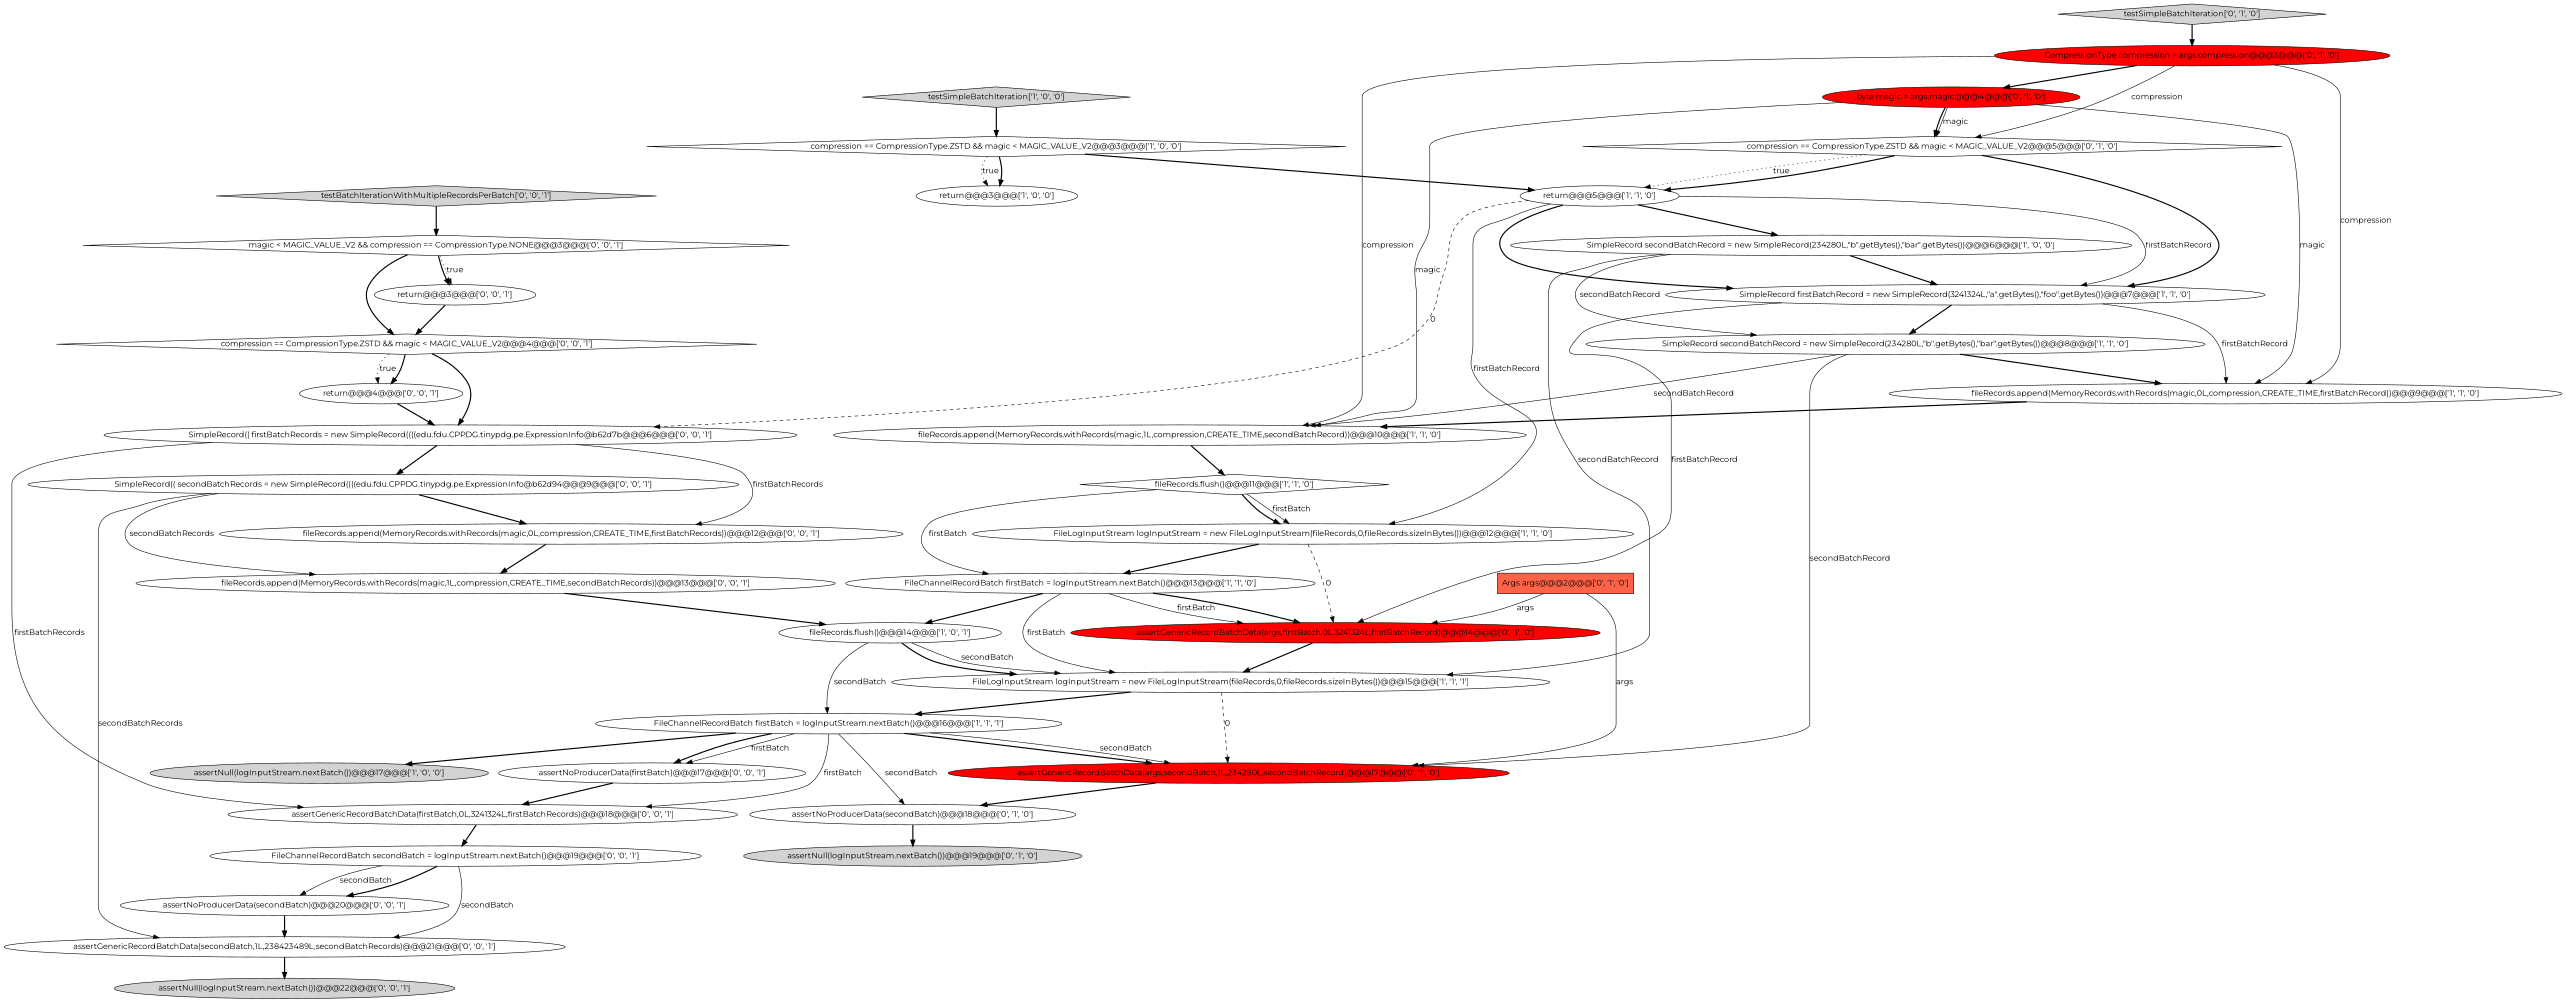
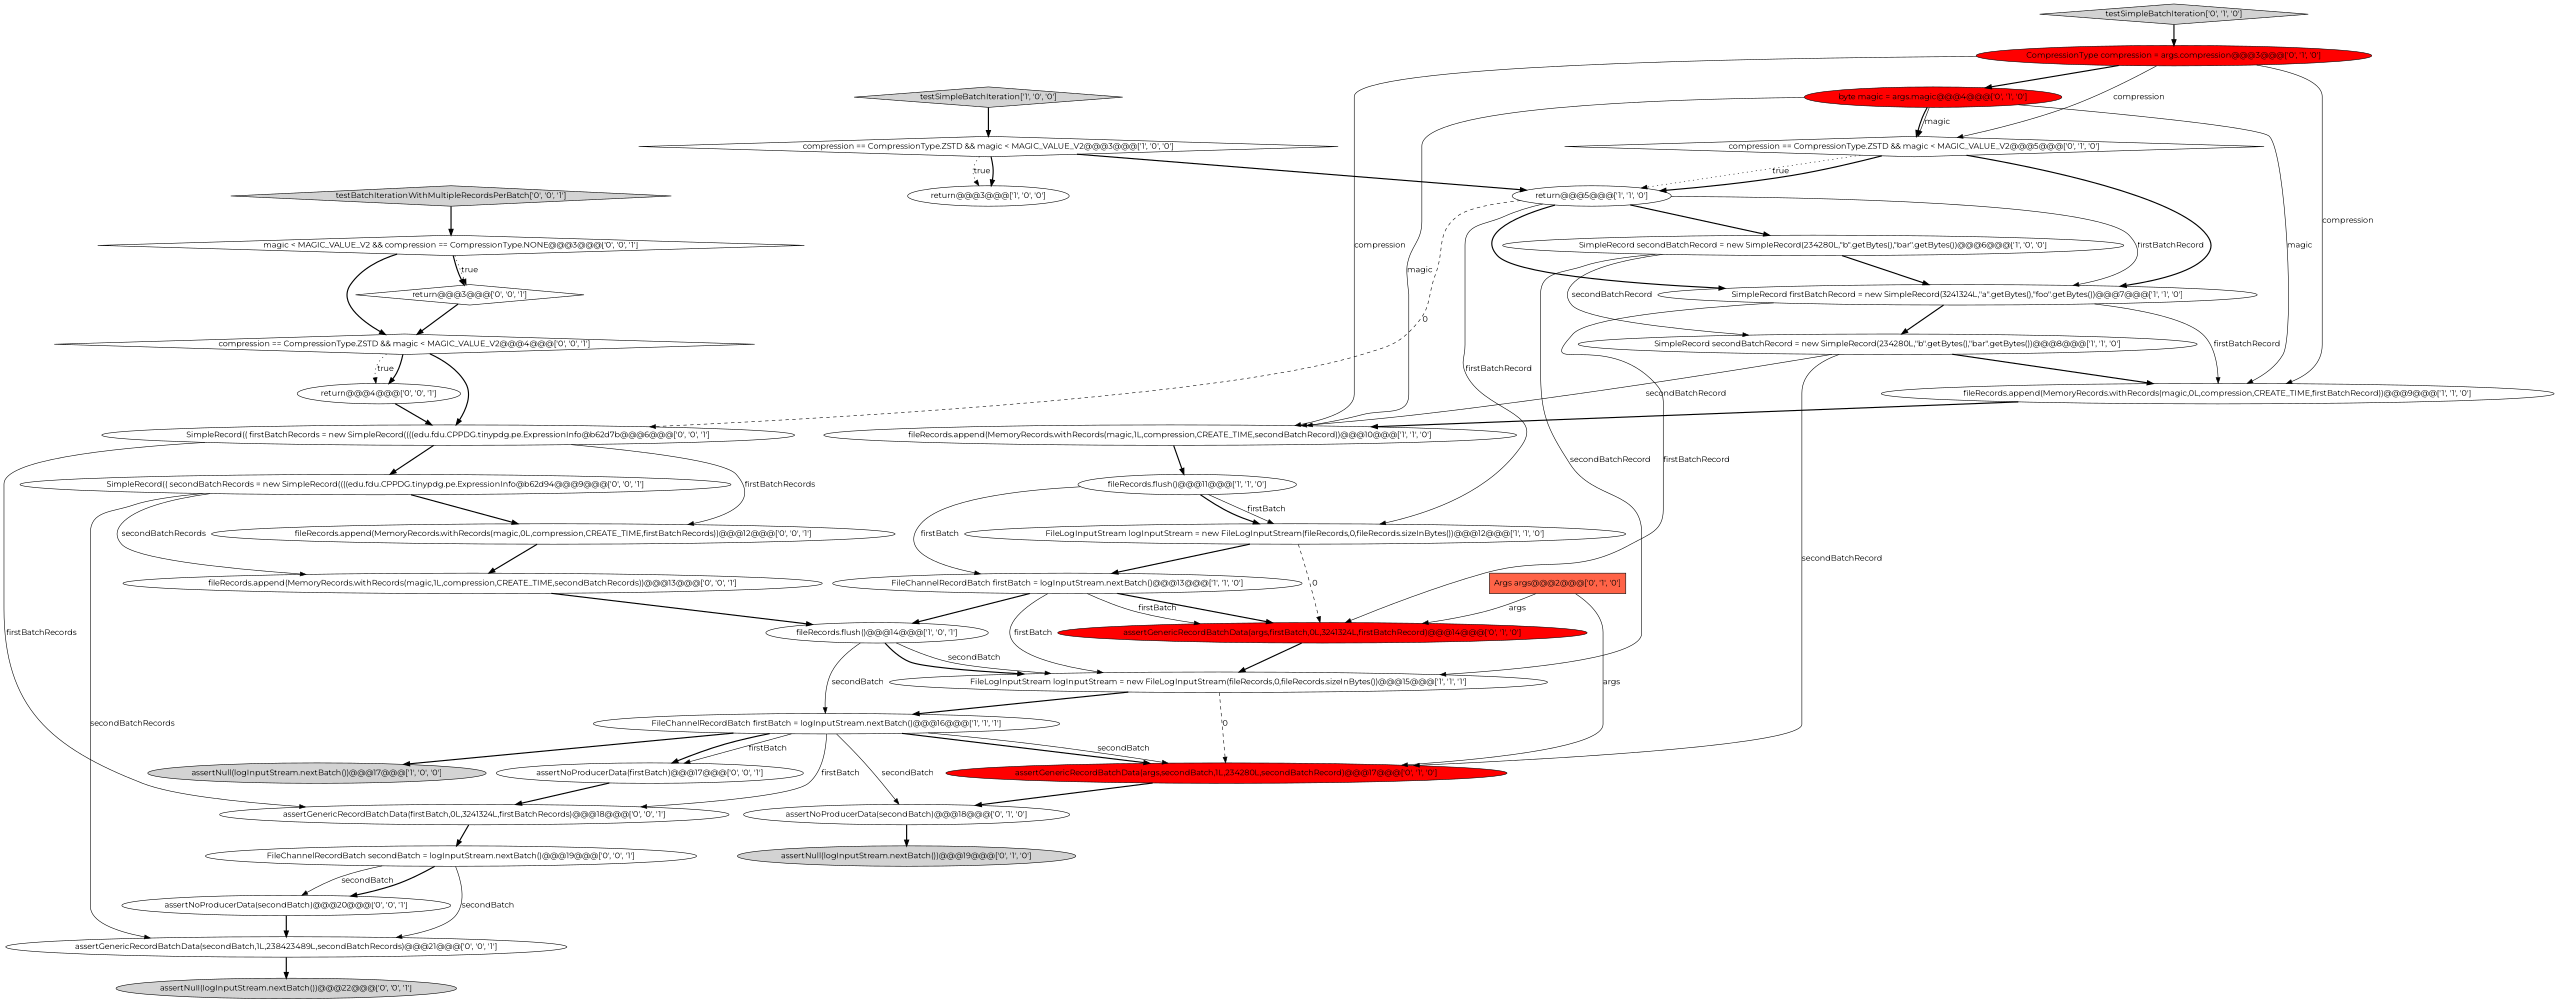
(455, 295) -> (470, 295)
(1234, 485) -> (1187, 485)
